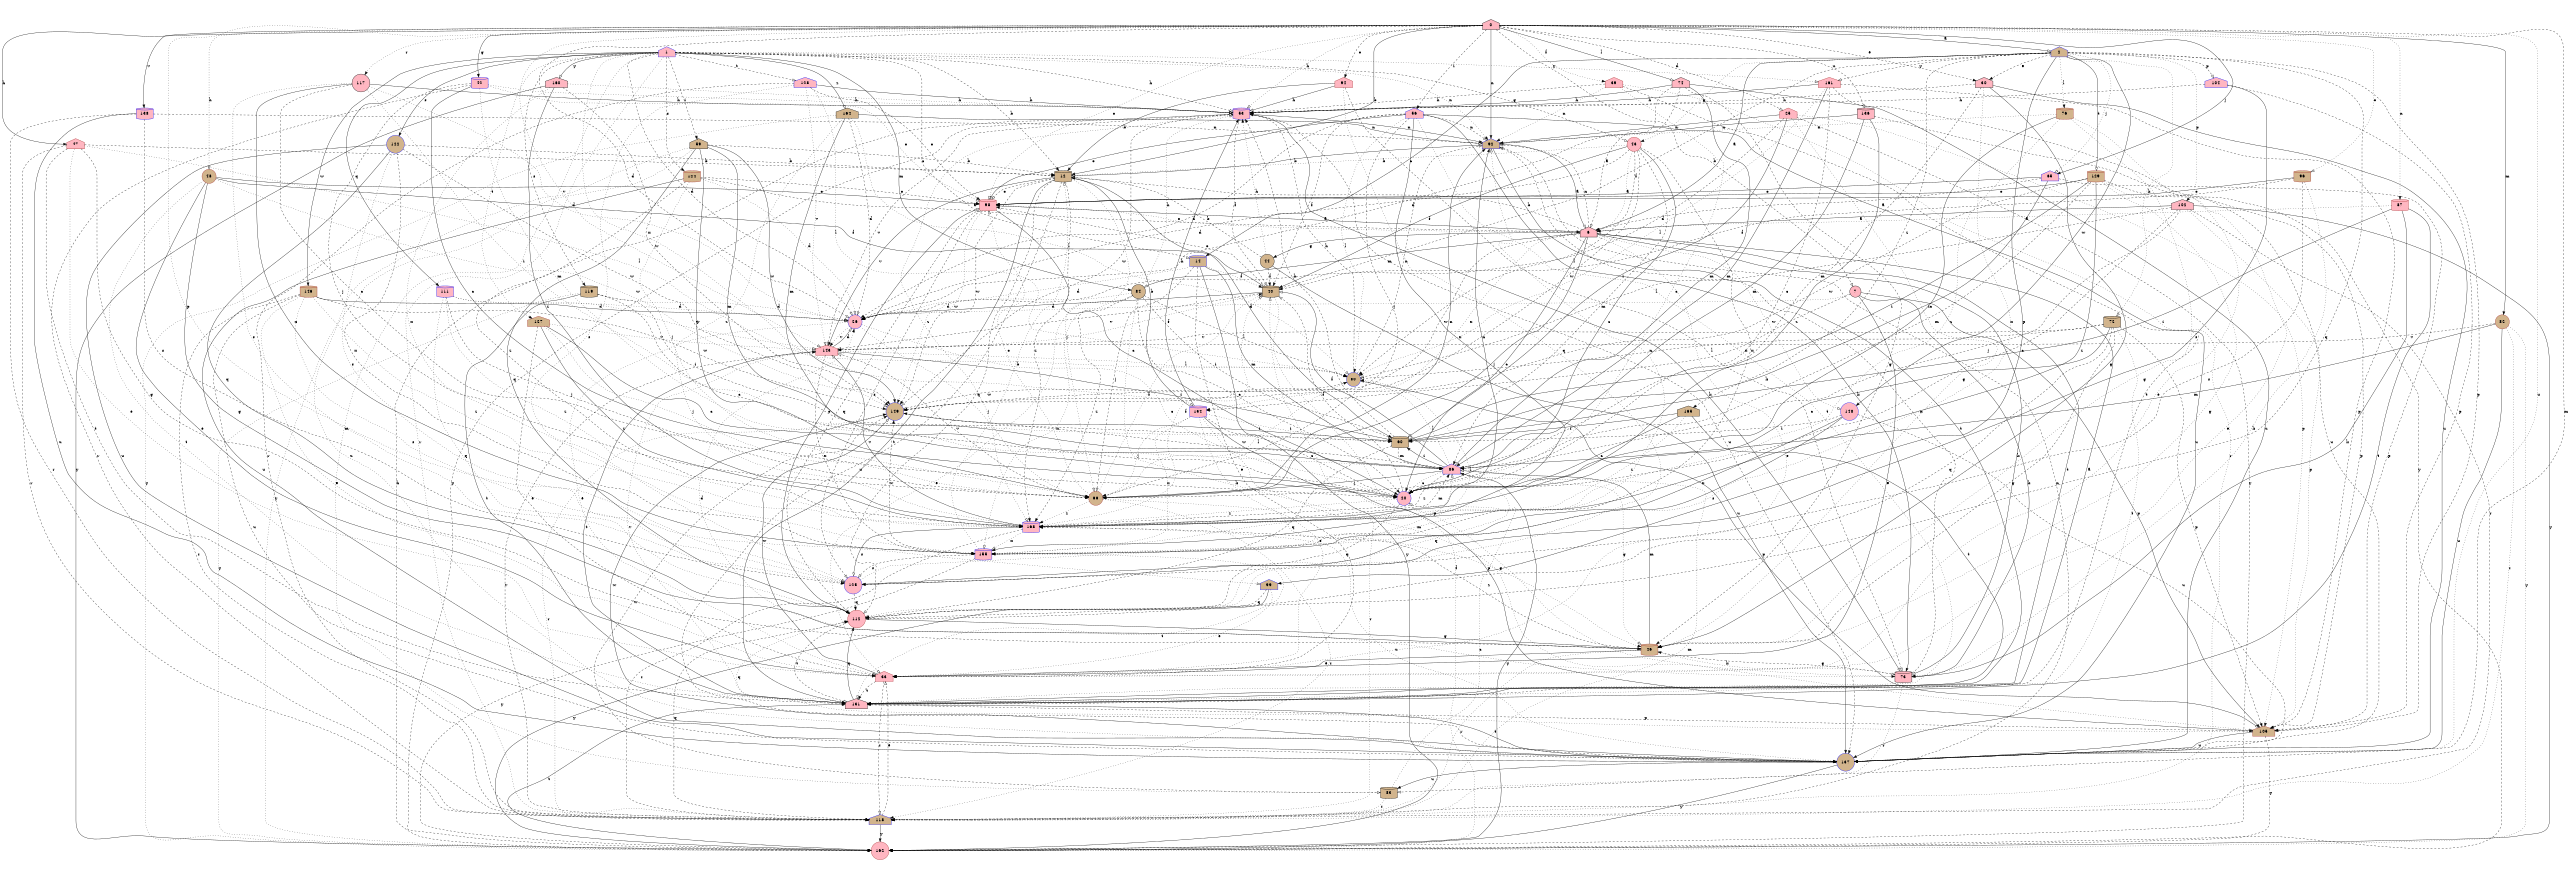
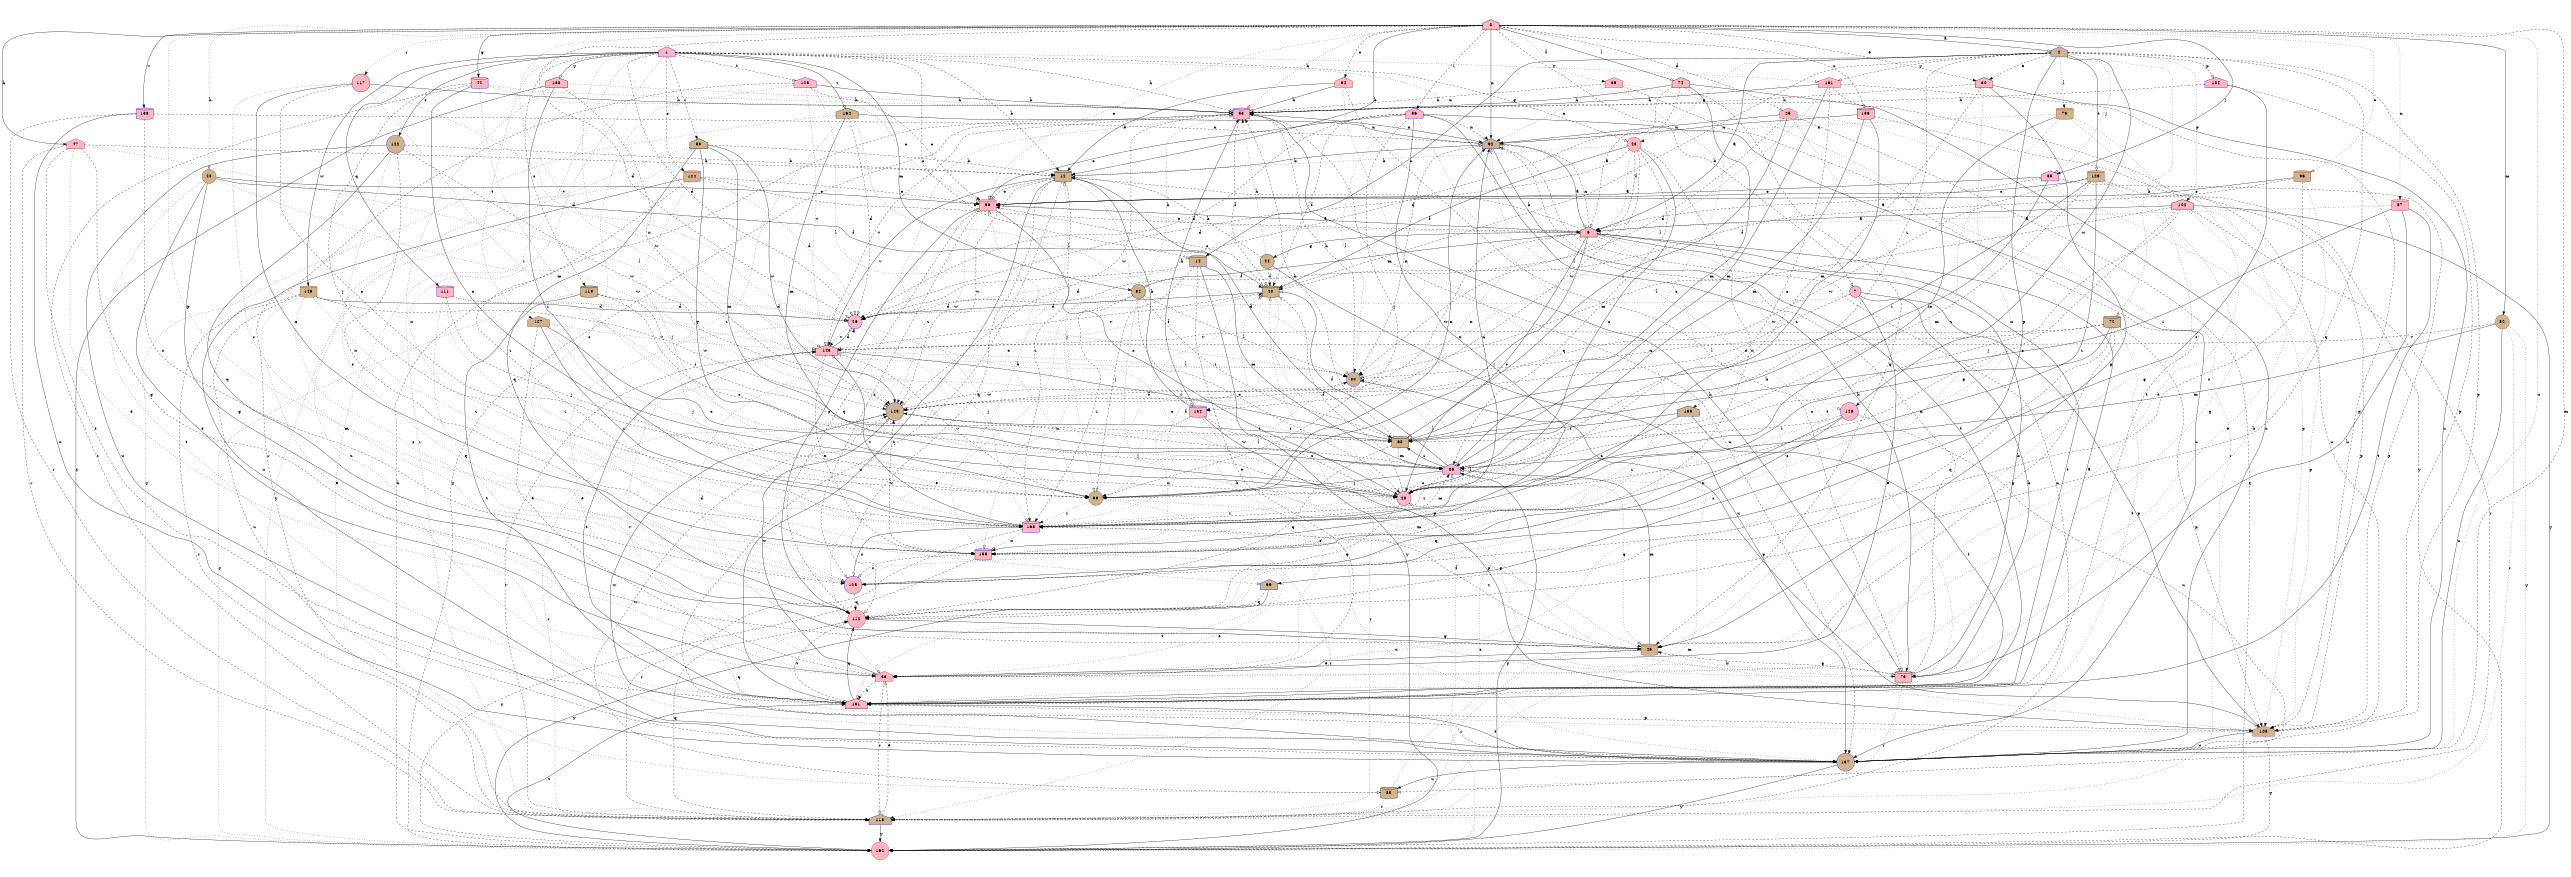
(698, 322) -> (698, 322)
(827, 351) -> (827, 351)
